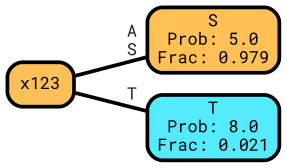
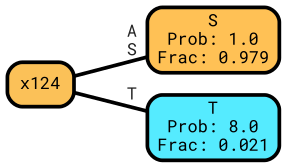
(213, 40) -> (213, 40)
(41, 84) -> (41, 84)
